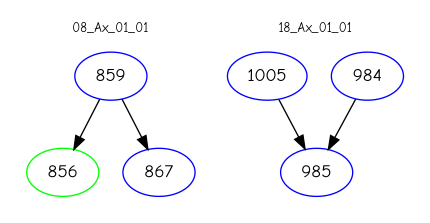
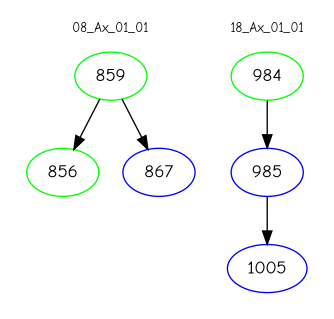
(111, 76) -> (111, 76)
(367, 76) -> (267, 76)
(289, 118) -> (267, 214)
